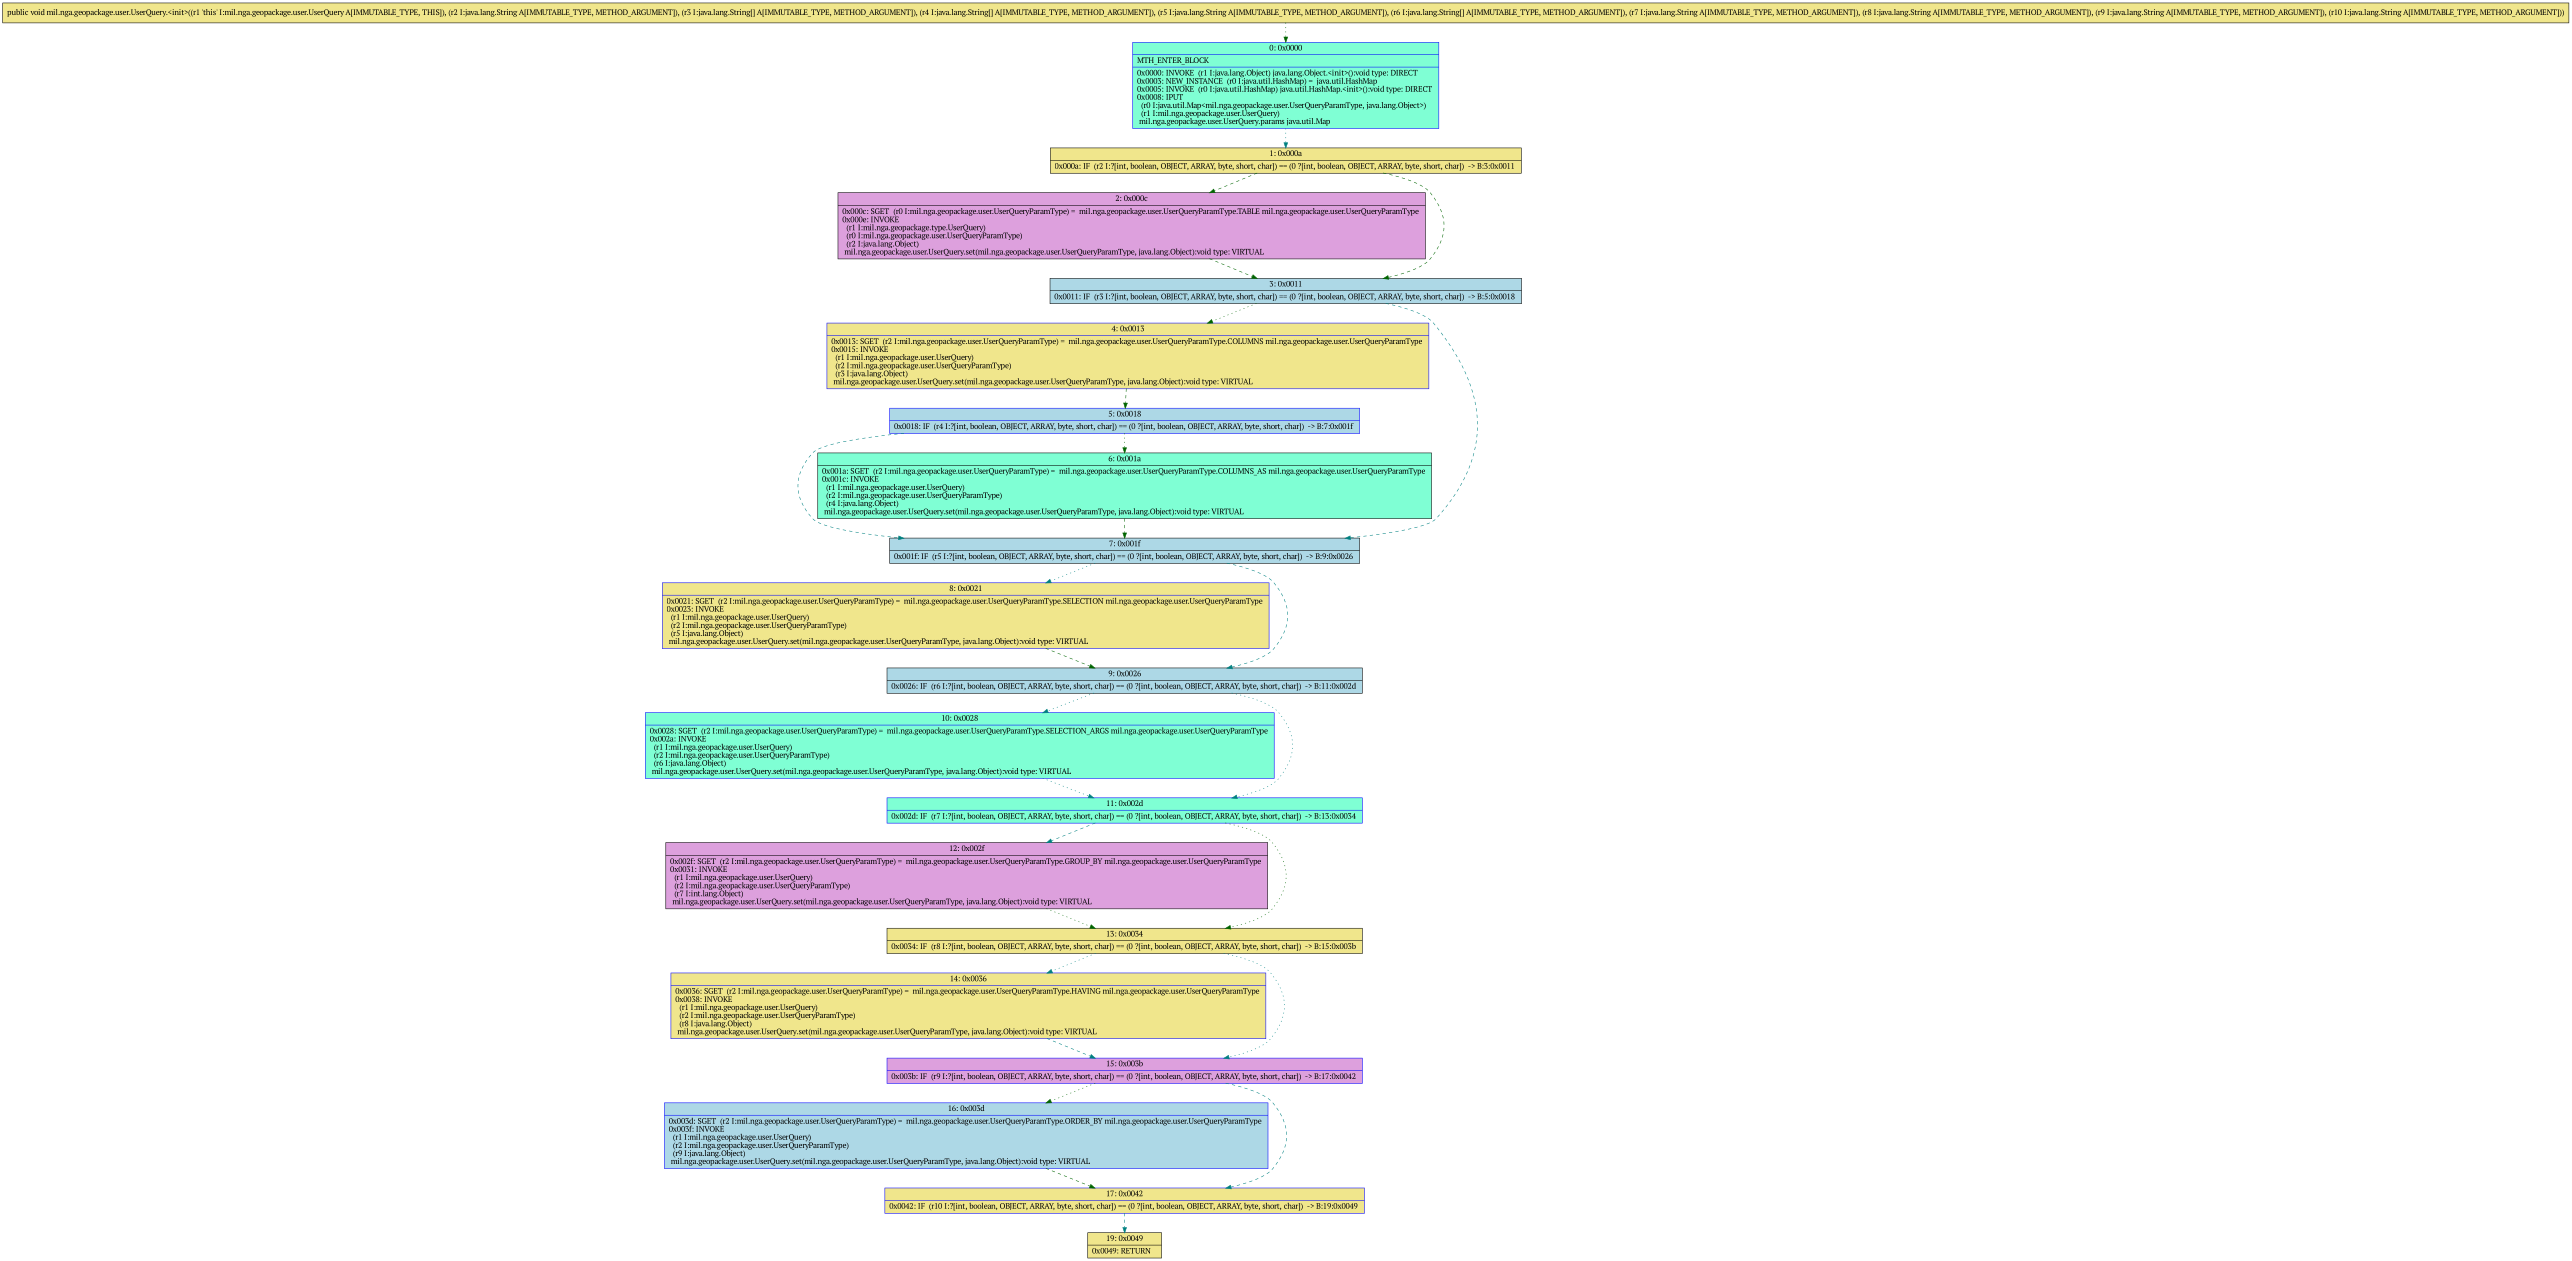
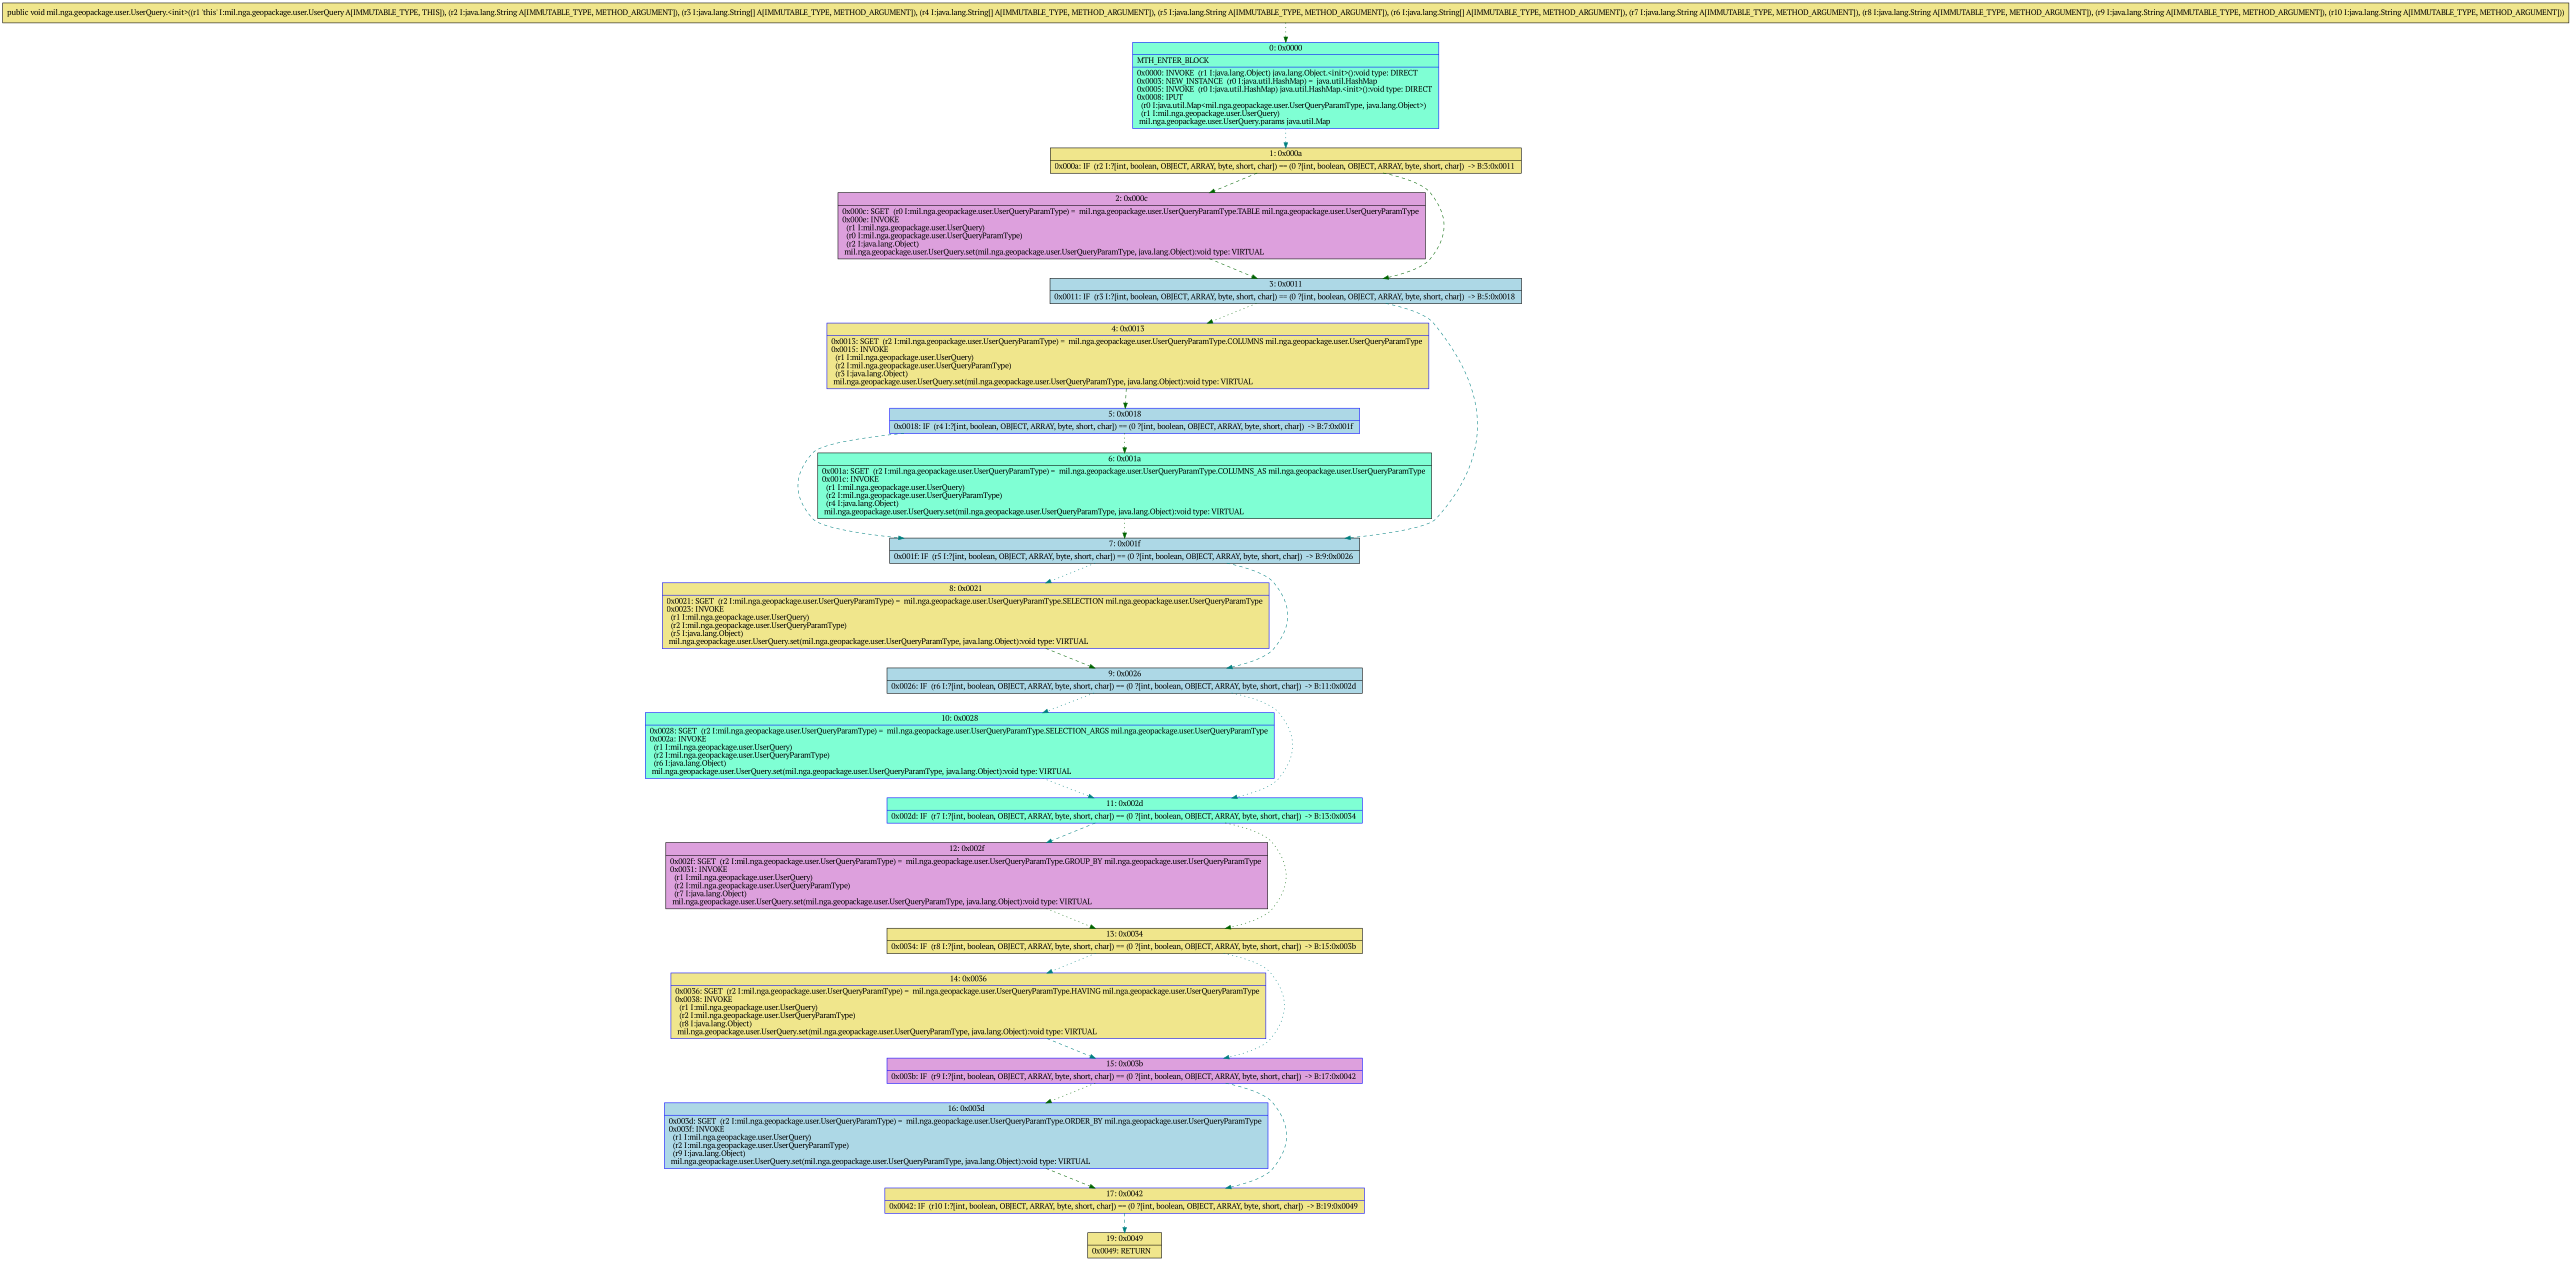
(914, 228) -> (914, 228)
(1125, 526) -> (1125, 526)
(707, 894) -> (708, 894)
